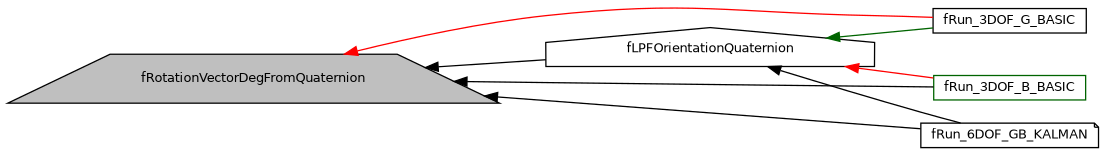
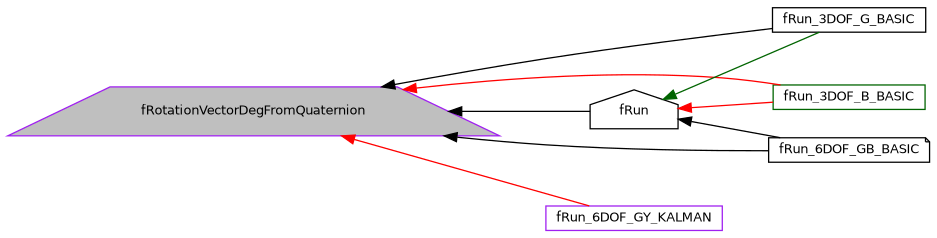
(643, 9) -> (583, 53)
(710, 49) -> (634, 111)
(254, 79) -> (254, 111)
(700, 84) -> (599, 75)
(1010, 135) -> (849, 150)
none -> (634, 218)
